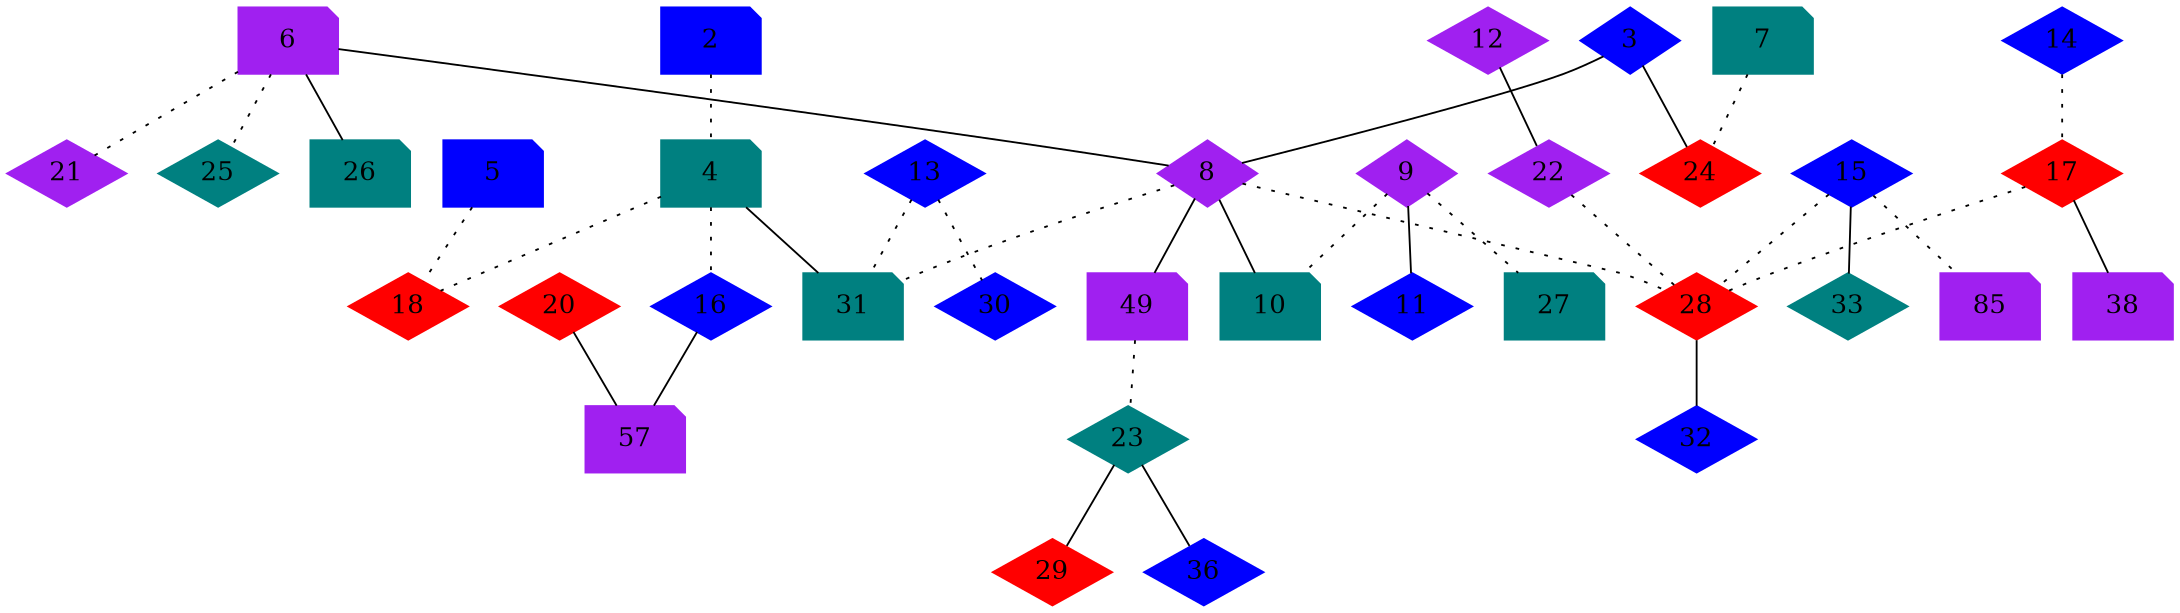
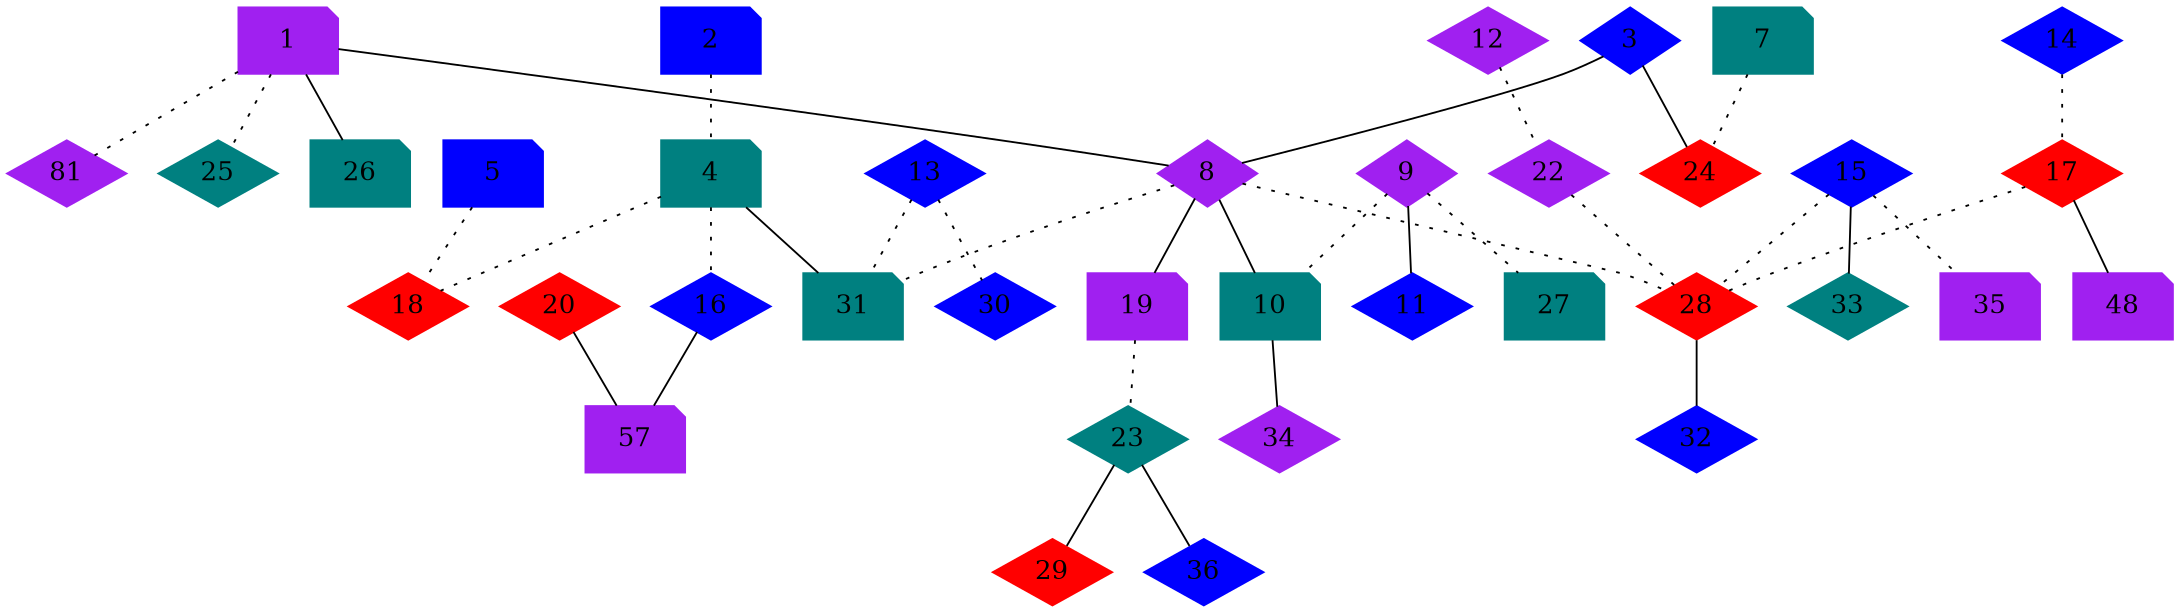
(288, 41) -> (288, 41)
(1518, 107) -> (1518, 107)
(67, 174) -> (67, 174)
(1137, 306) -> (1137, 306)
(1990, 306) -> (1990, 306)
(2123, 306) -> (2123, 306)
none -> (1279, 439)
